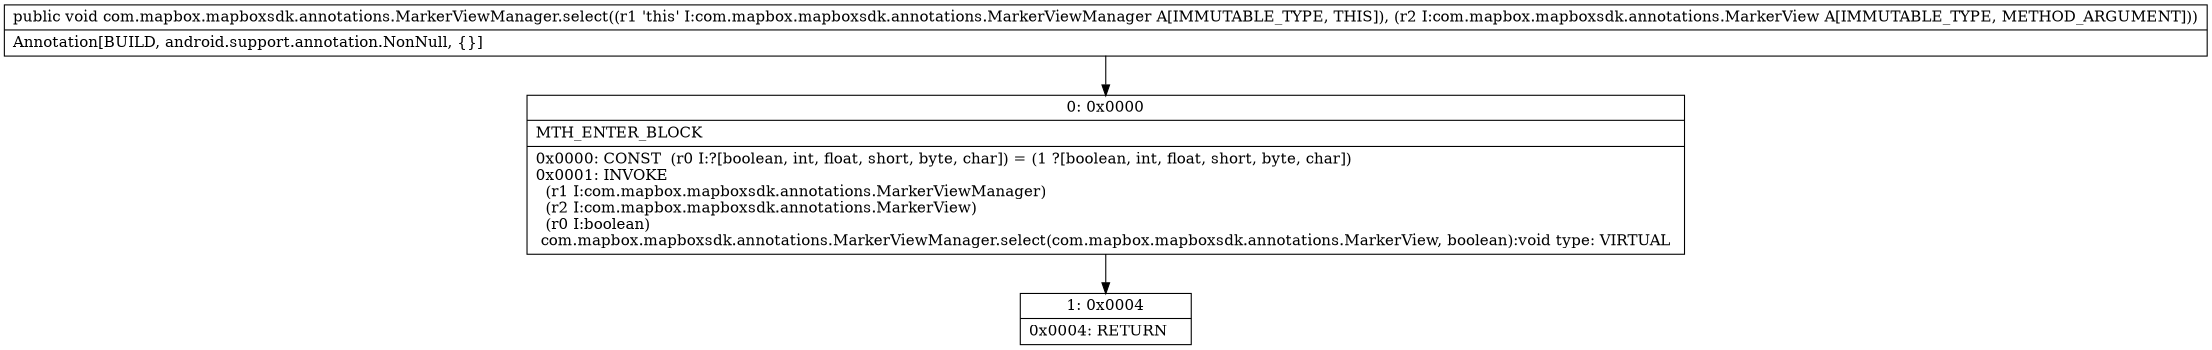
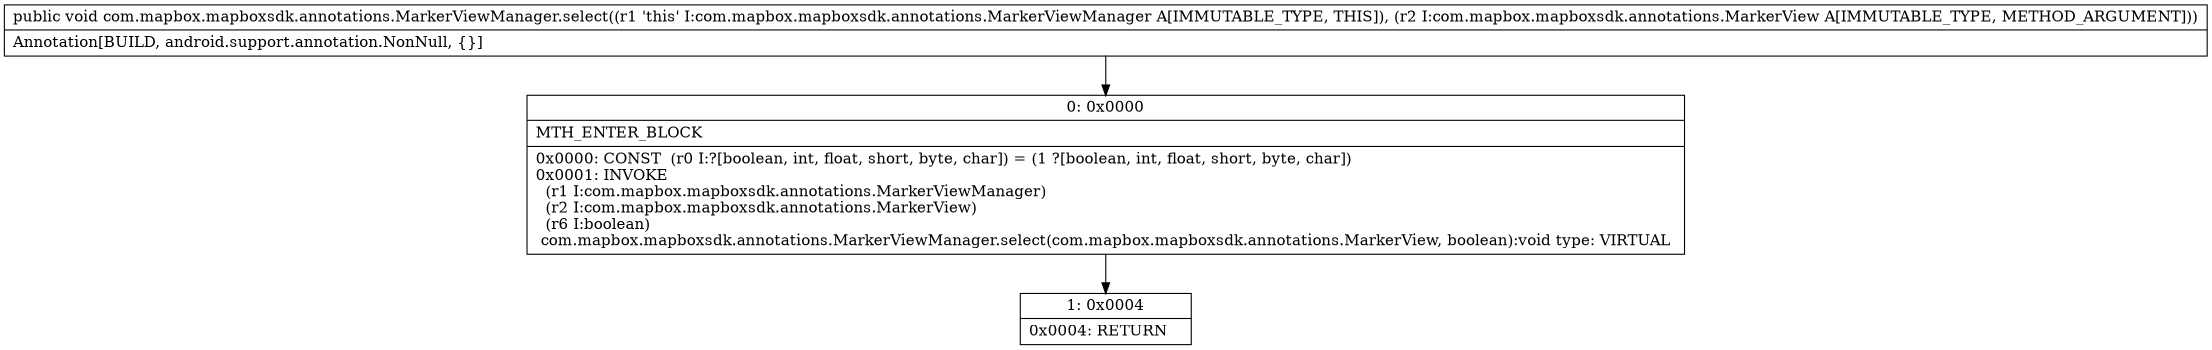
(593, 224) -> (593, 224)
